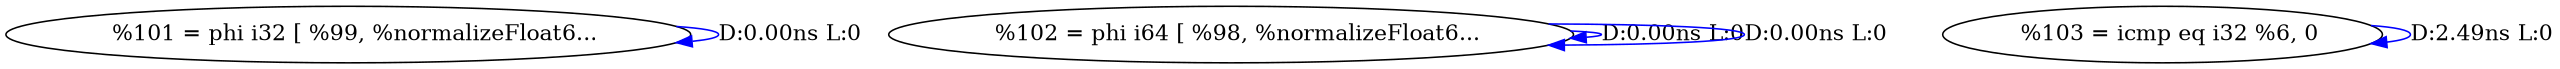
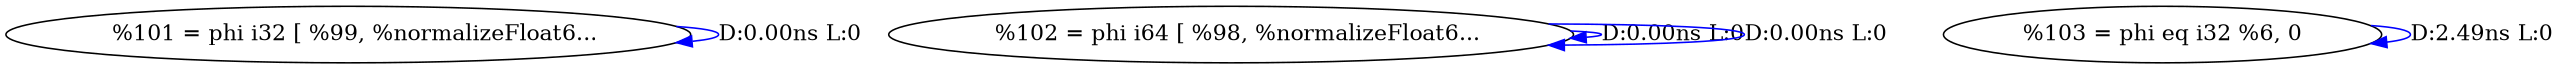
(2163, 35) -> (2163, 35)
